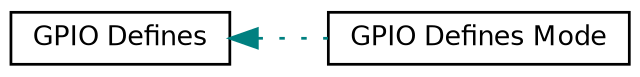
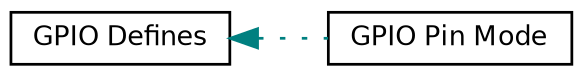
(479, 38) -> (450, 38)
